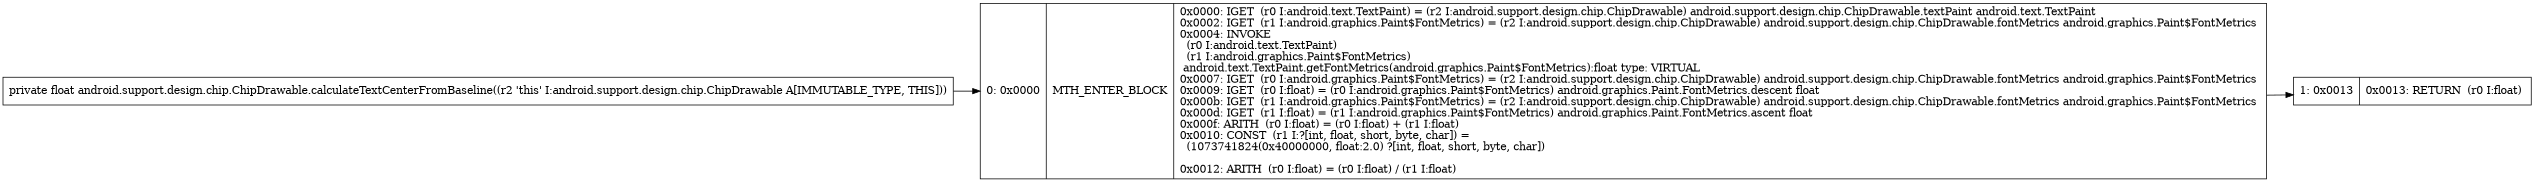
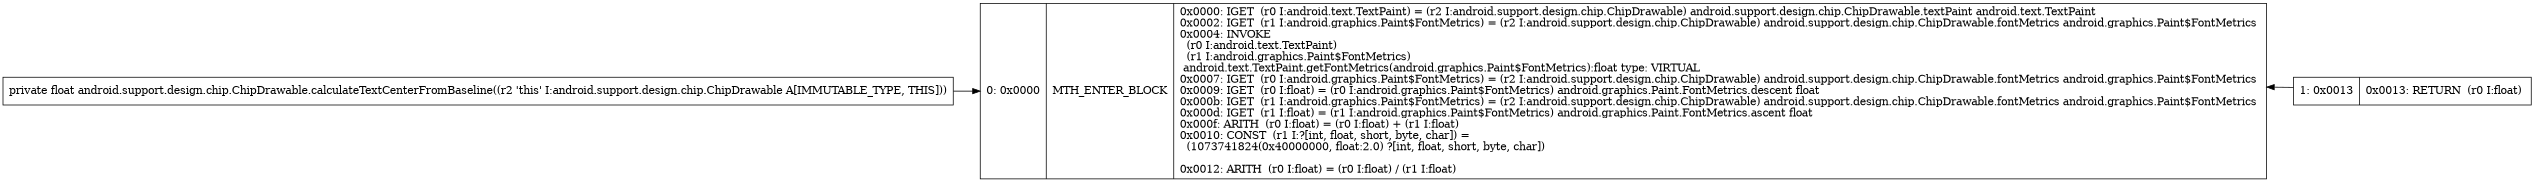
(2276, 95) -> (2284, 87)
